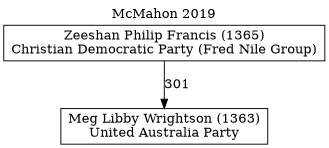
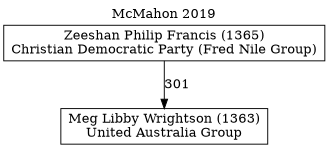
(164, 126) -> (164, 126)
